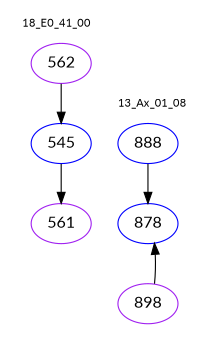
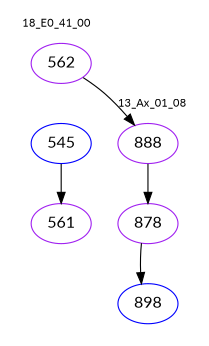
(61, 98) -> (116, 104)
(148, 144) -> (148, 144)
(148, 224) -> (148, 224)
(155, 269) -> (141, 258)
(148, 304) -> (148, 304)
